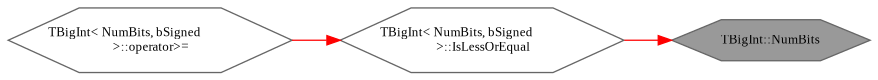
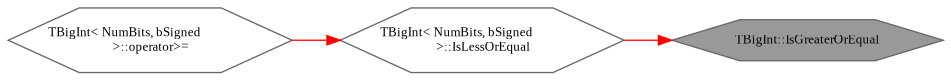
(771, 40) -> (807, 40)
